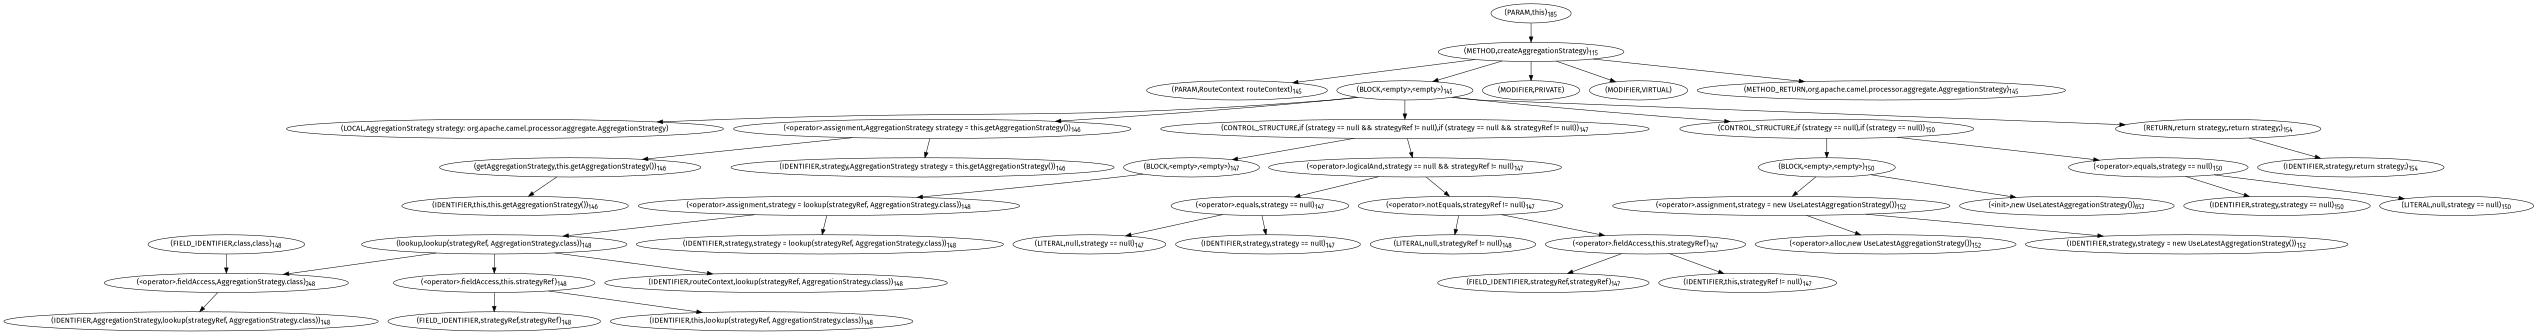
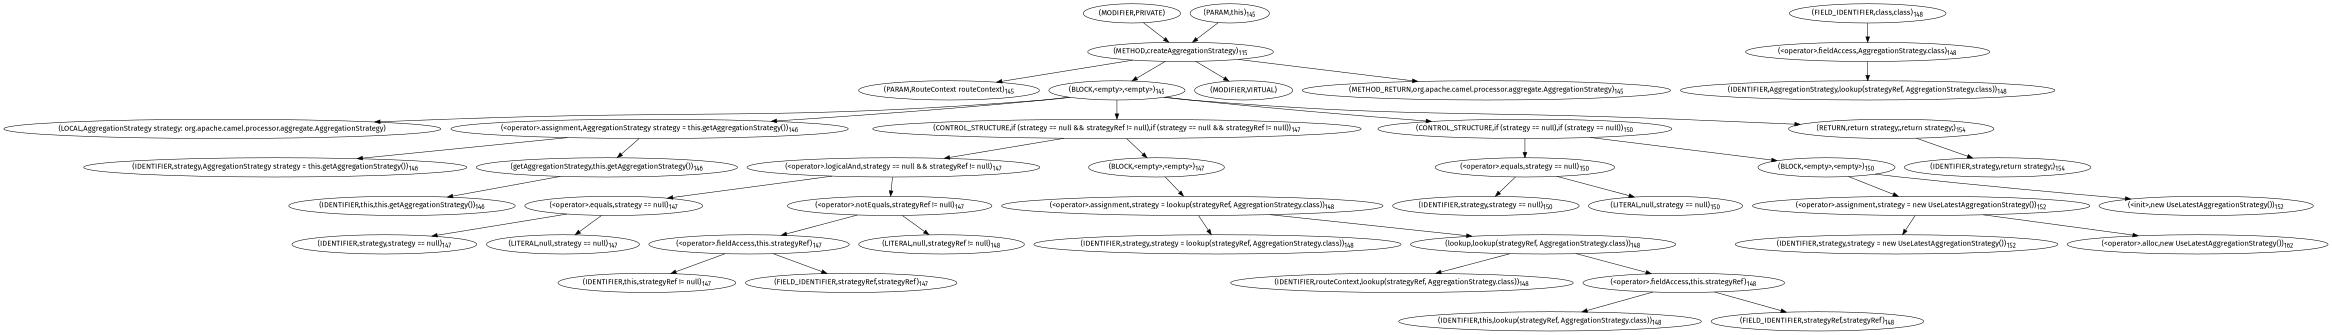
(1552, 13) -> (1251, 13)
(1531, 68) -> (1154, 31)
(2140, 205) -> (2279, 205)
(1977, 244) -> (2289, 244)
(362, 263) -> none
(311, 282) -> (1952, 51)
